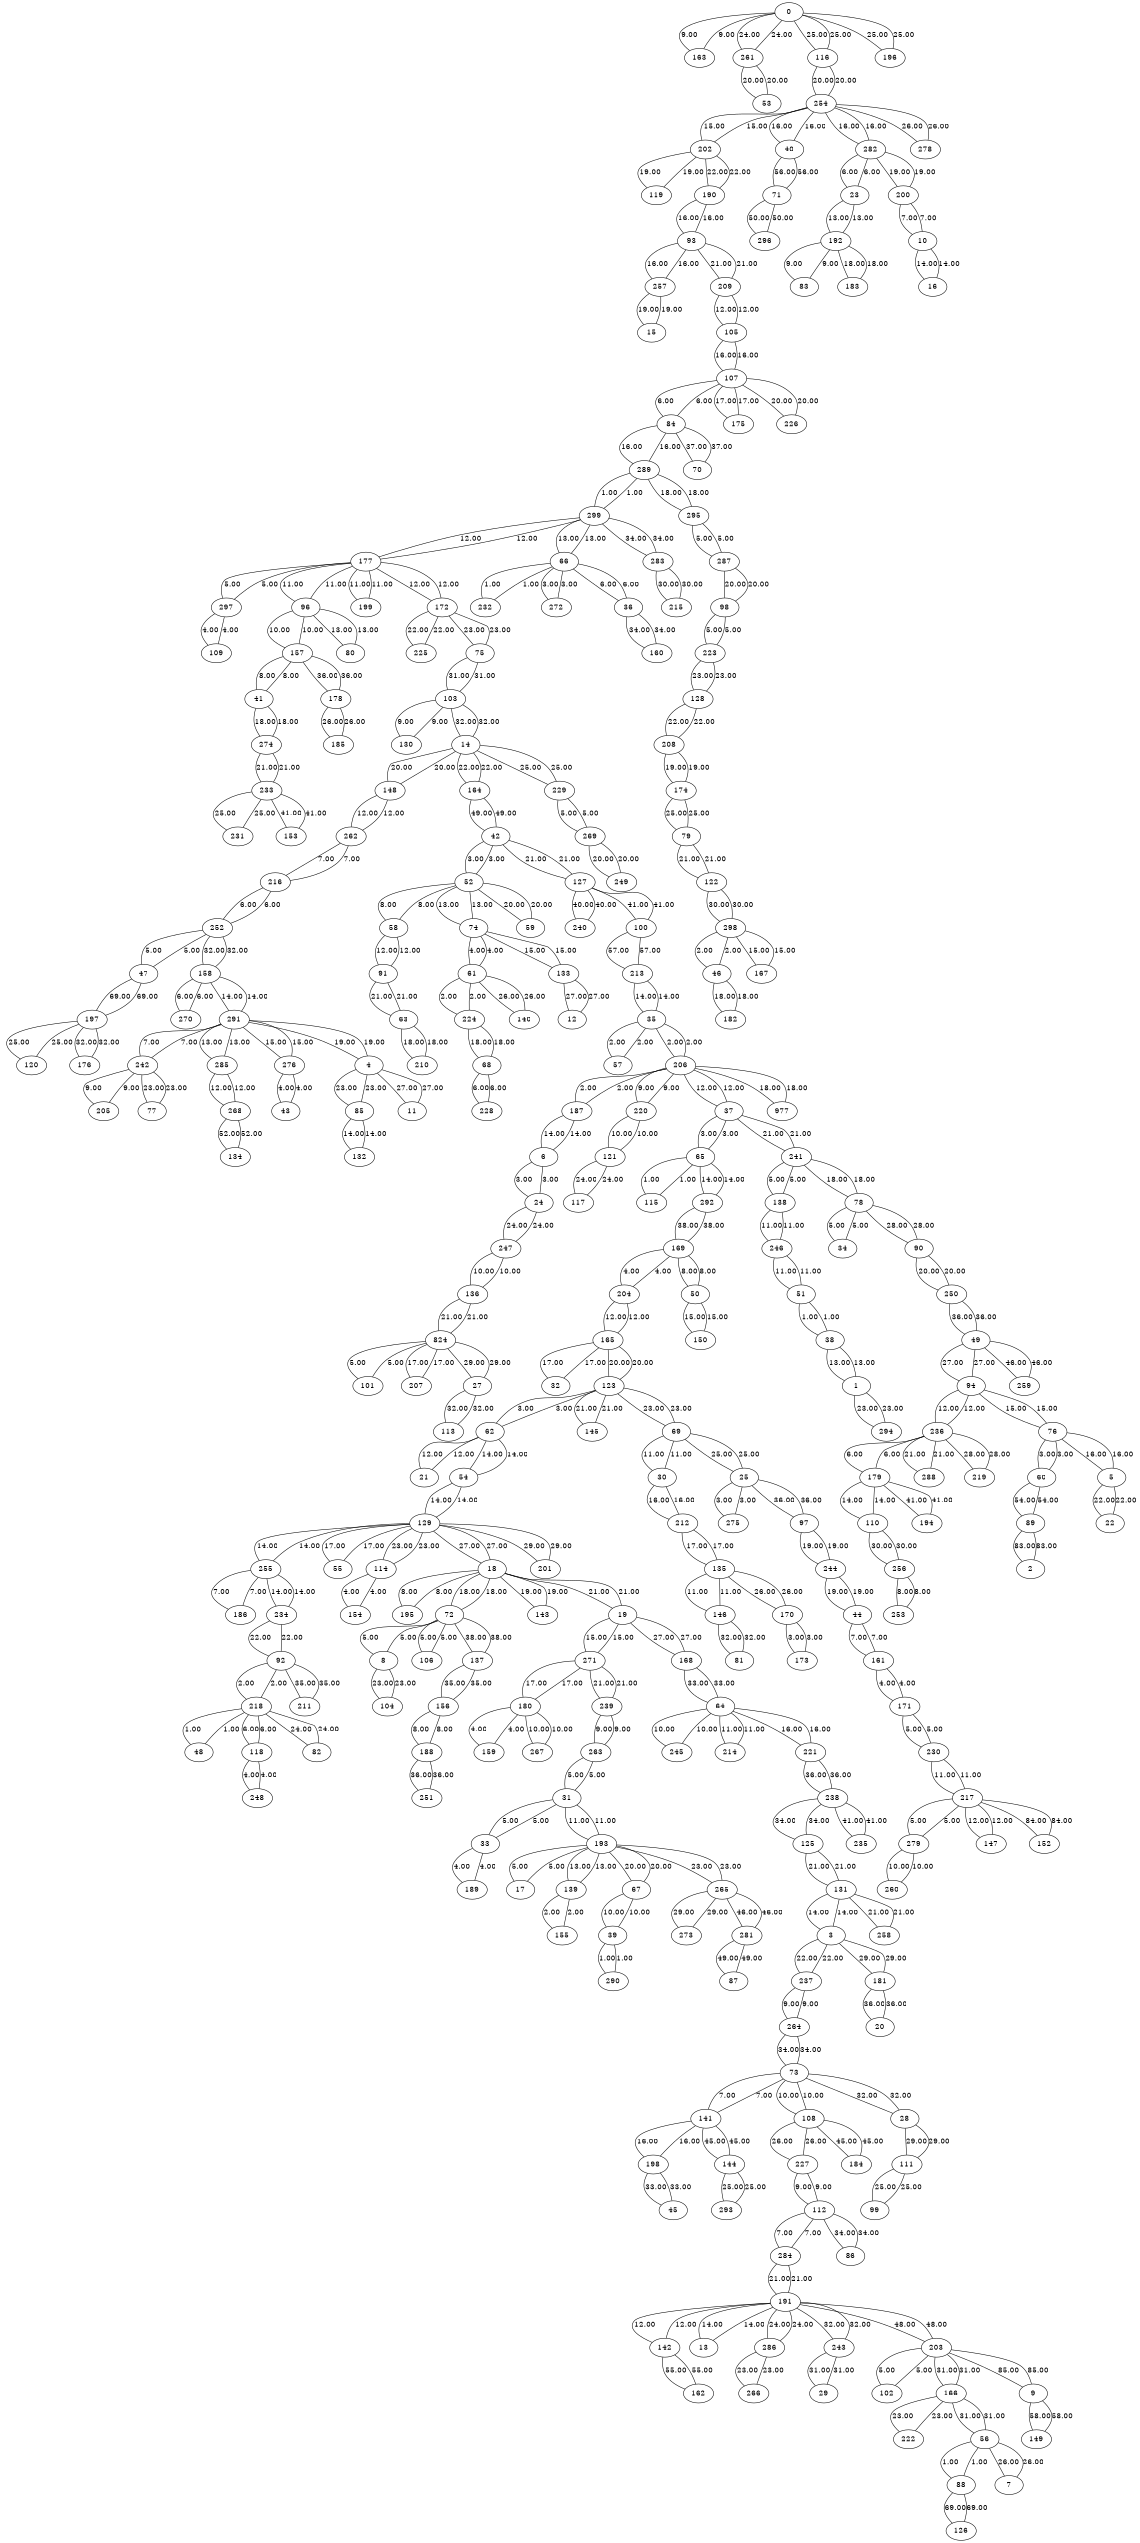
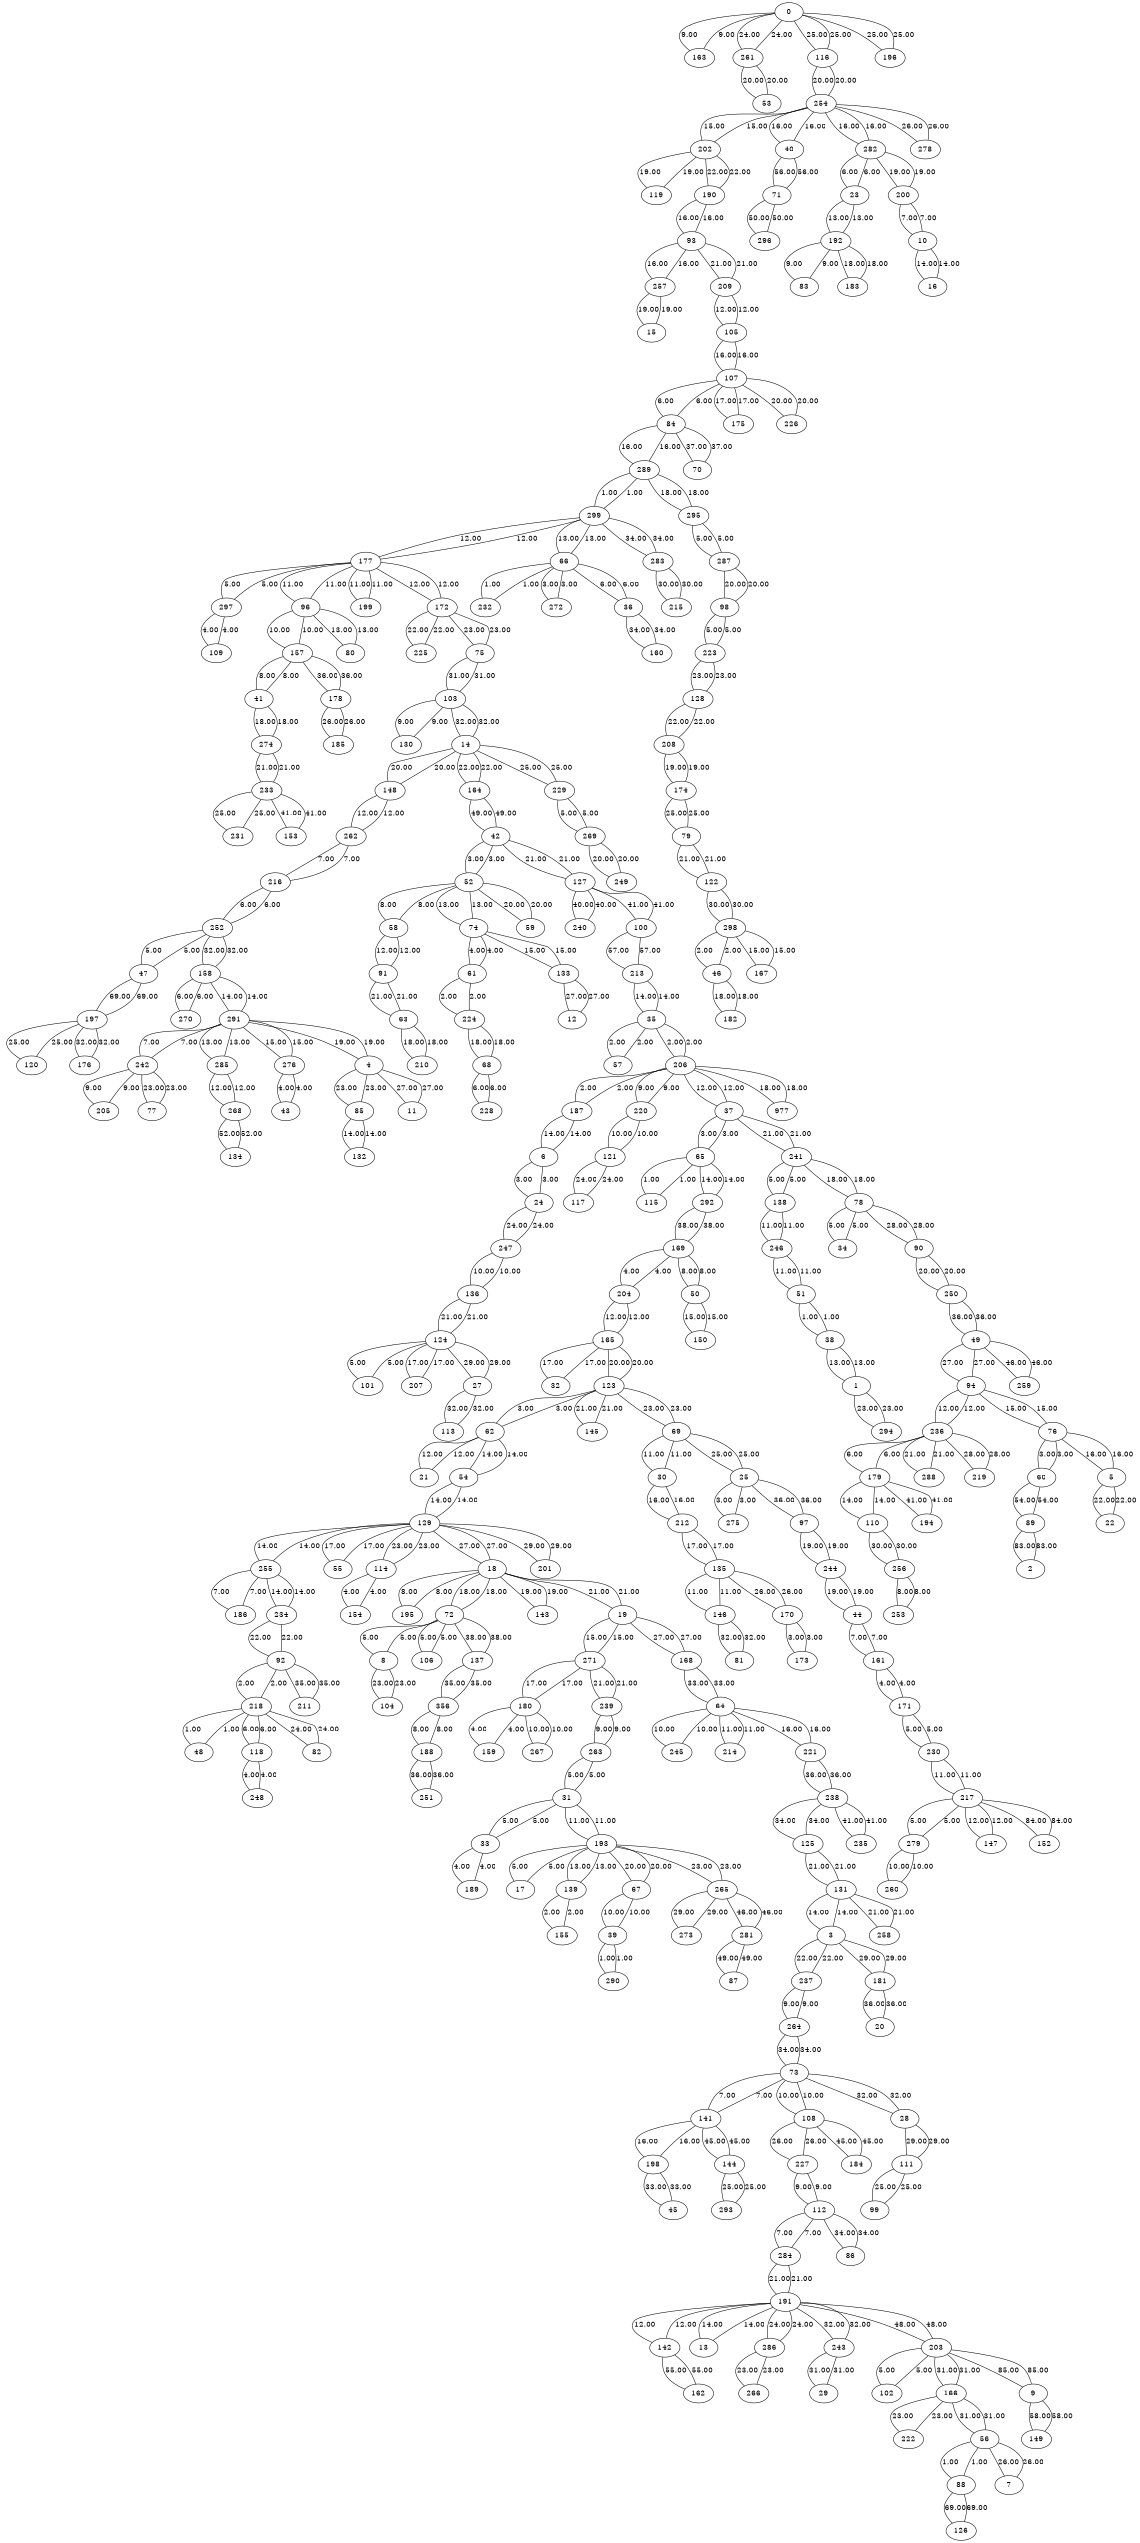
(524, 1020) -> none
(441, 1340) -> (441, 1340)
(443, 1707) -> (443, 1707)
